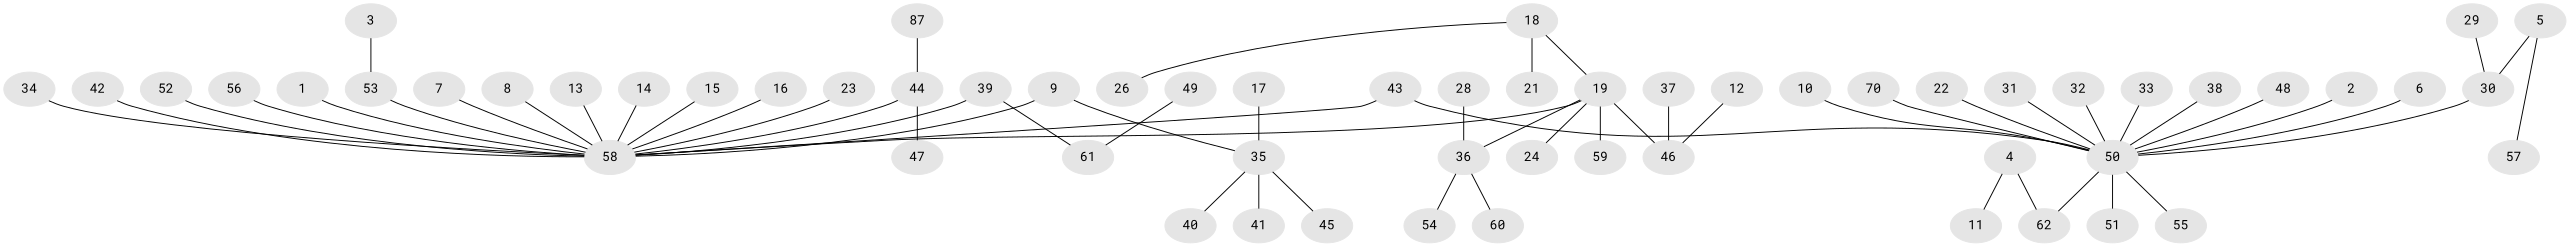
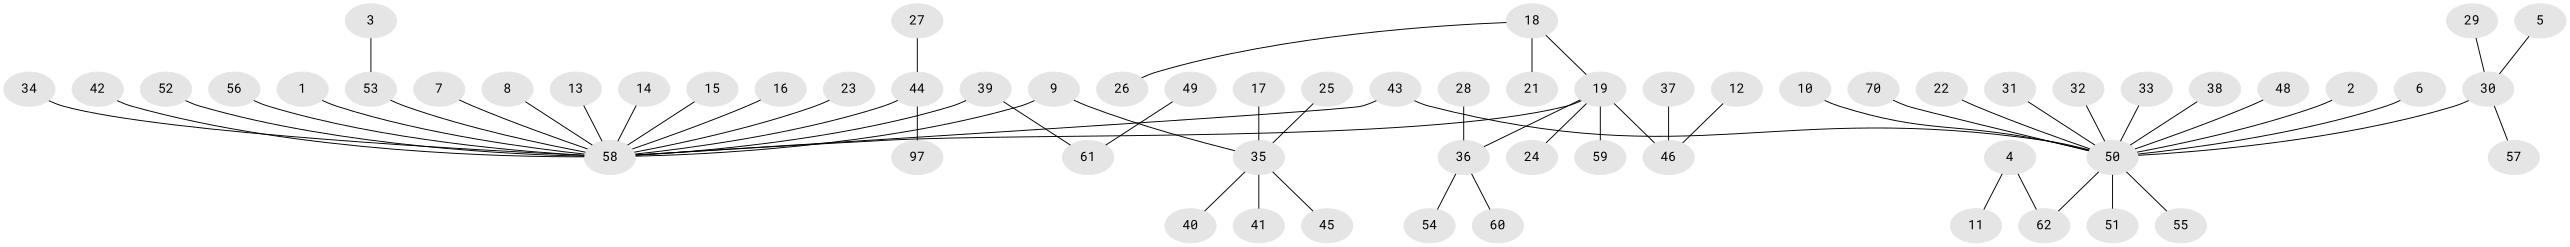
(917, 21) -> (917, 21)
none -> (1327, 89)
(2527, 89) -> (2501, 123)
(917, 157) -> (917, 157)
